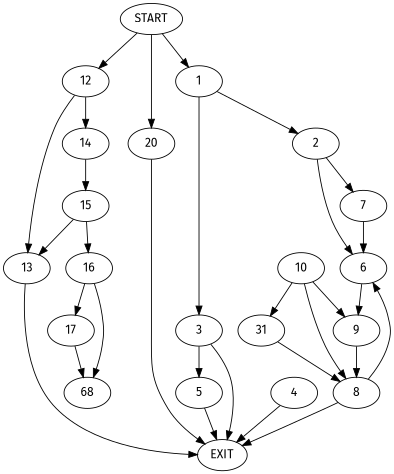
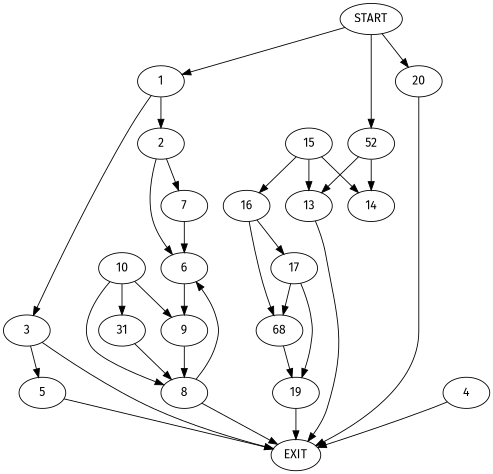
(86, 81) -> (371, 144)
(86, 171) -> (336, 171)
none -> (296, 393)
